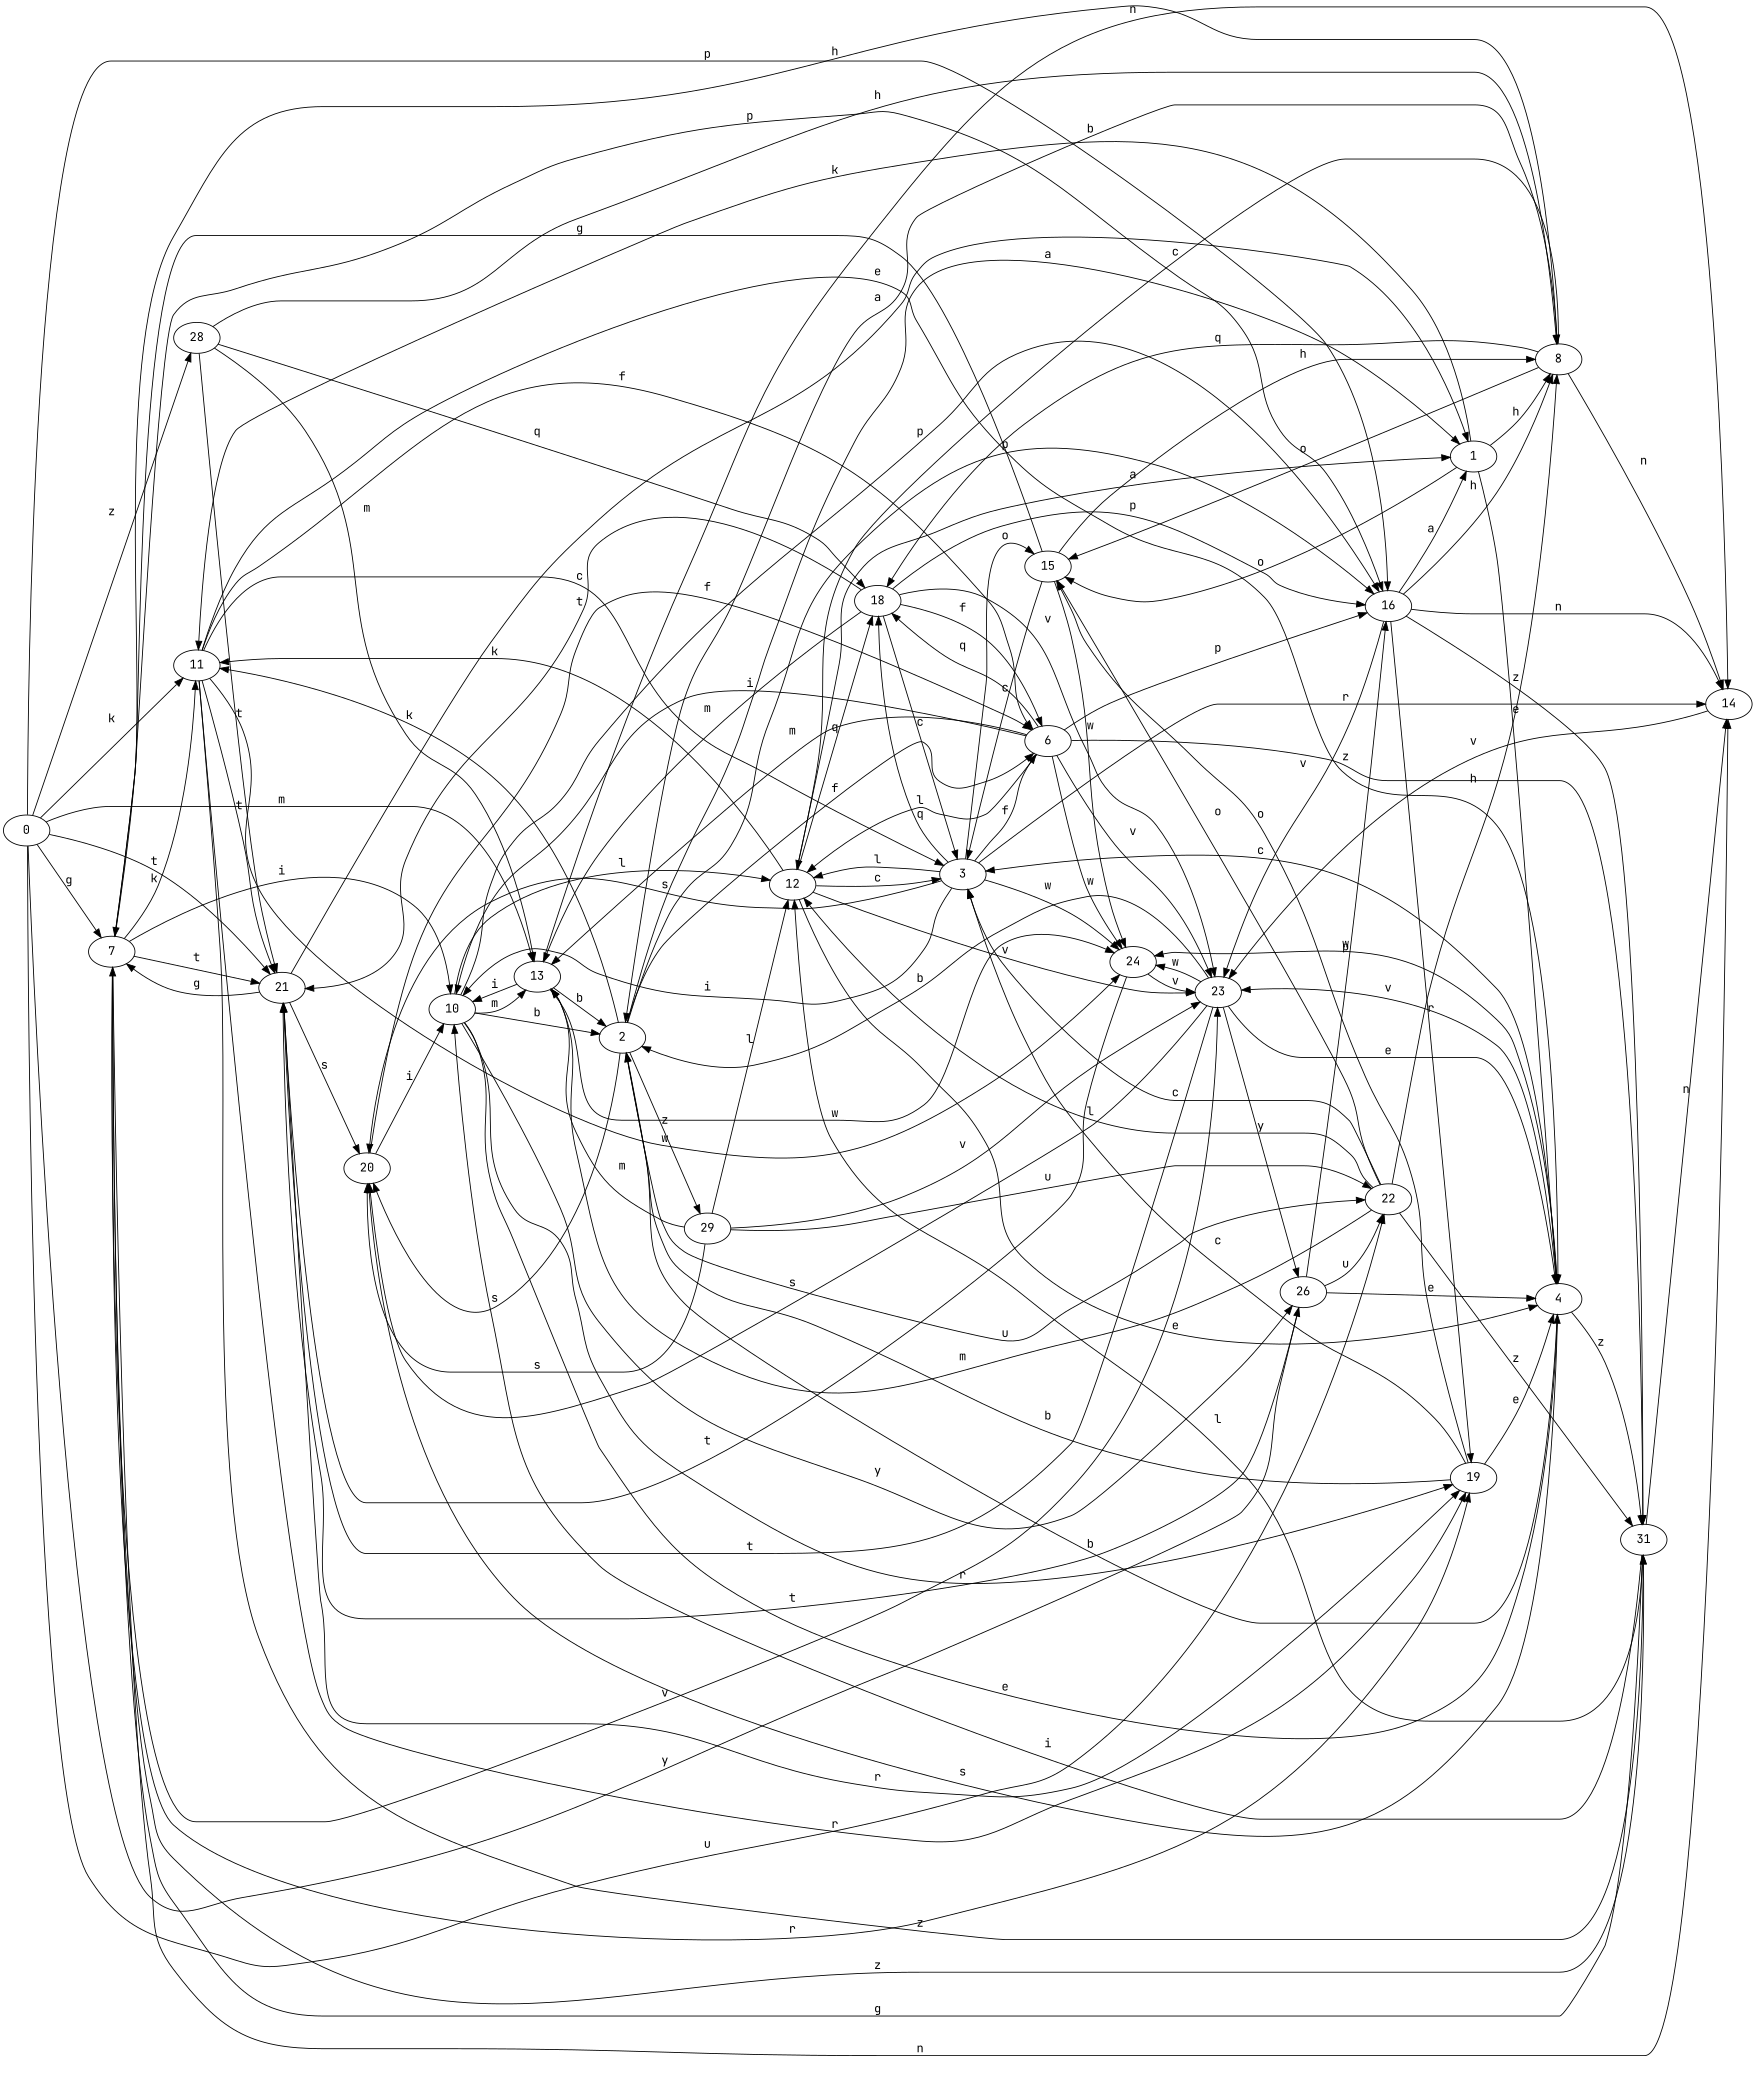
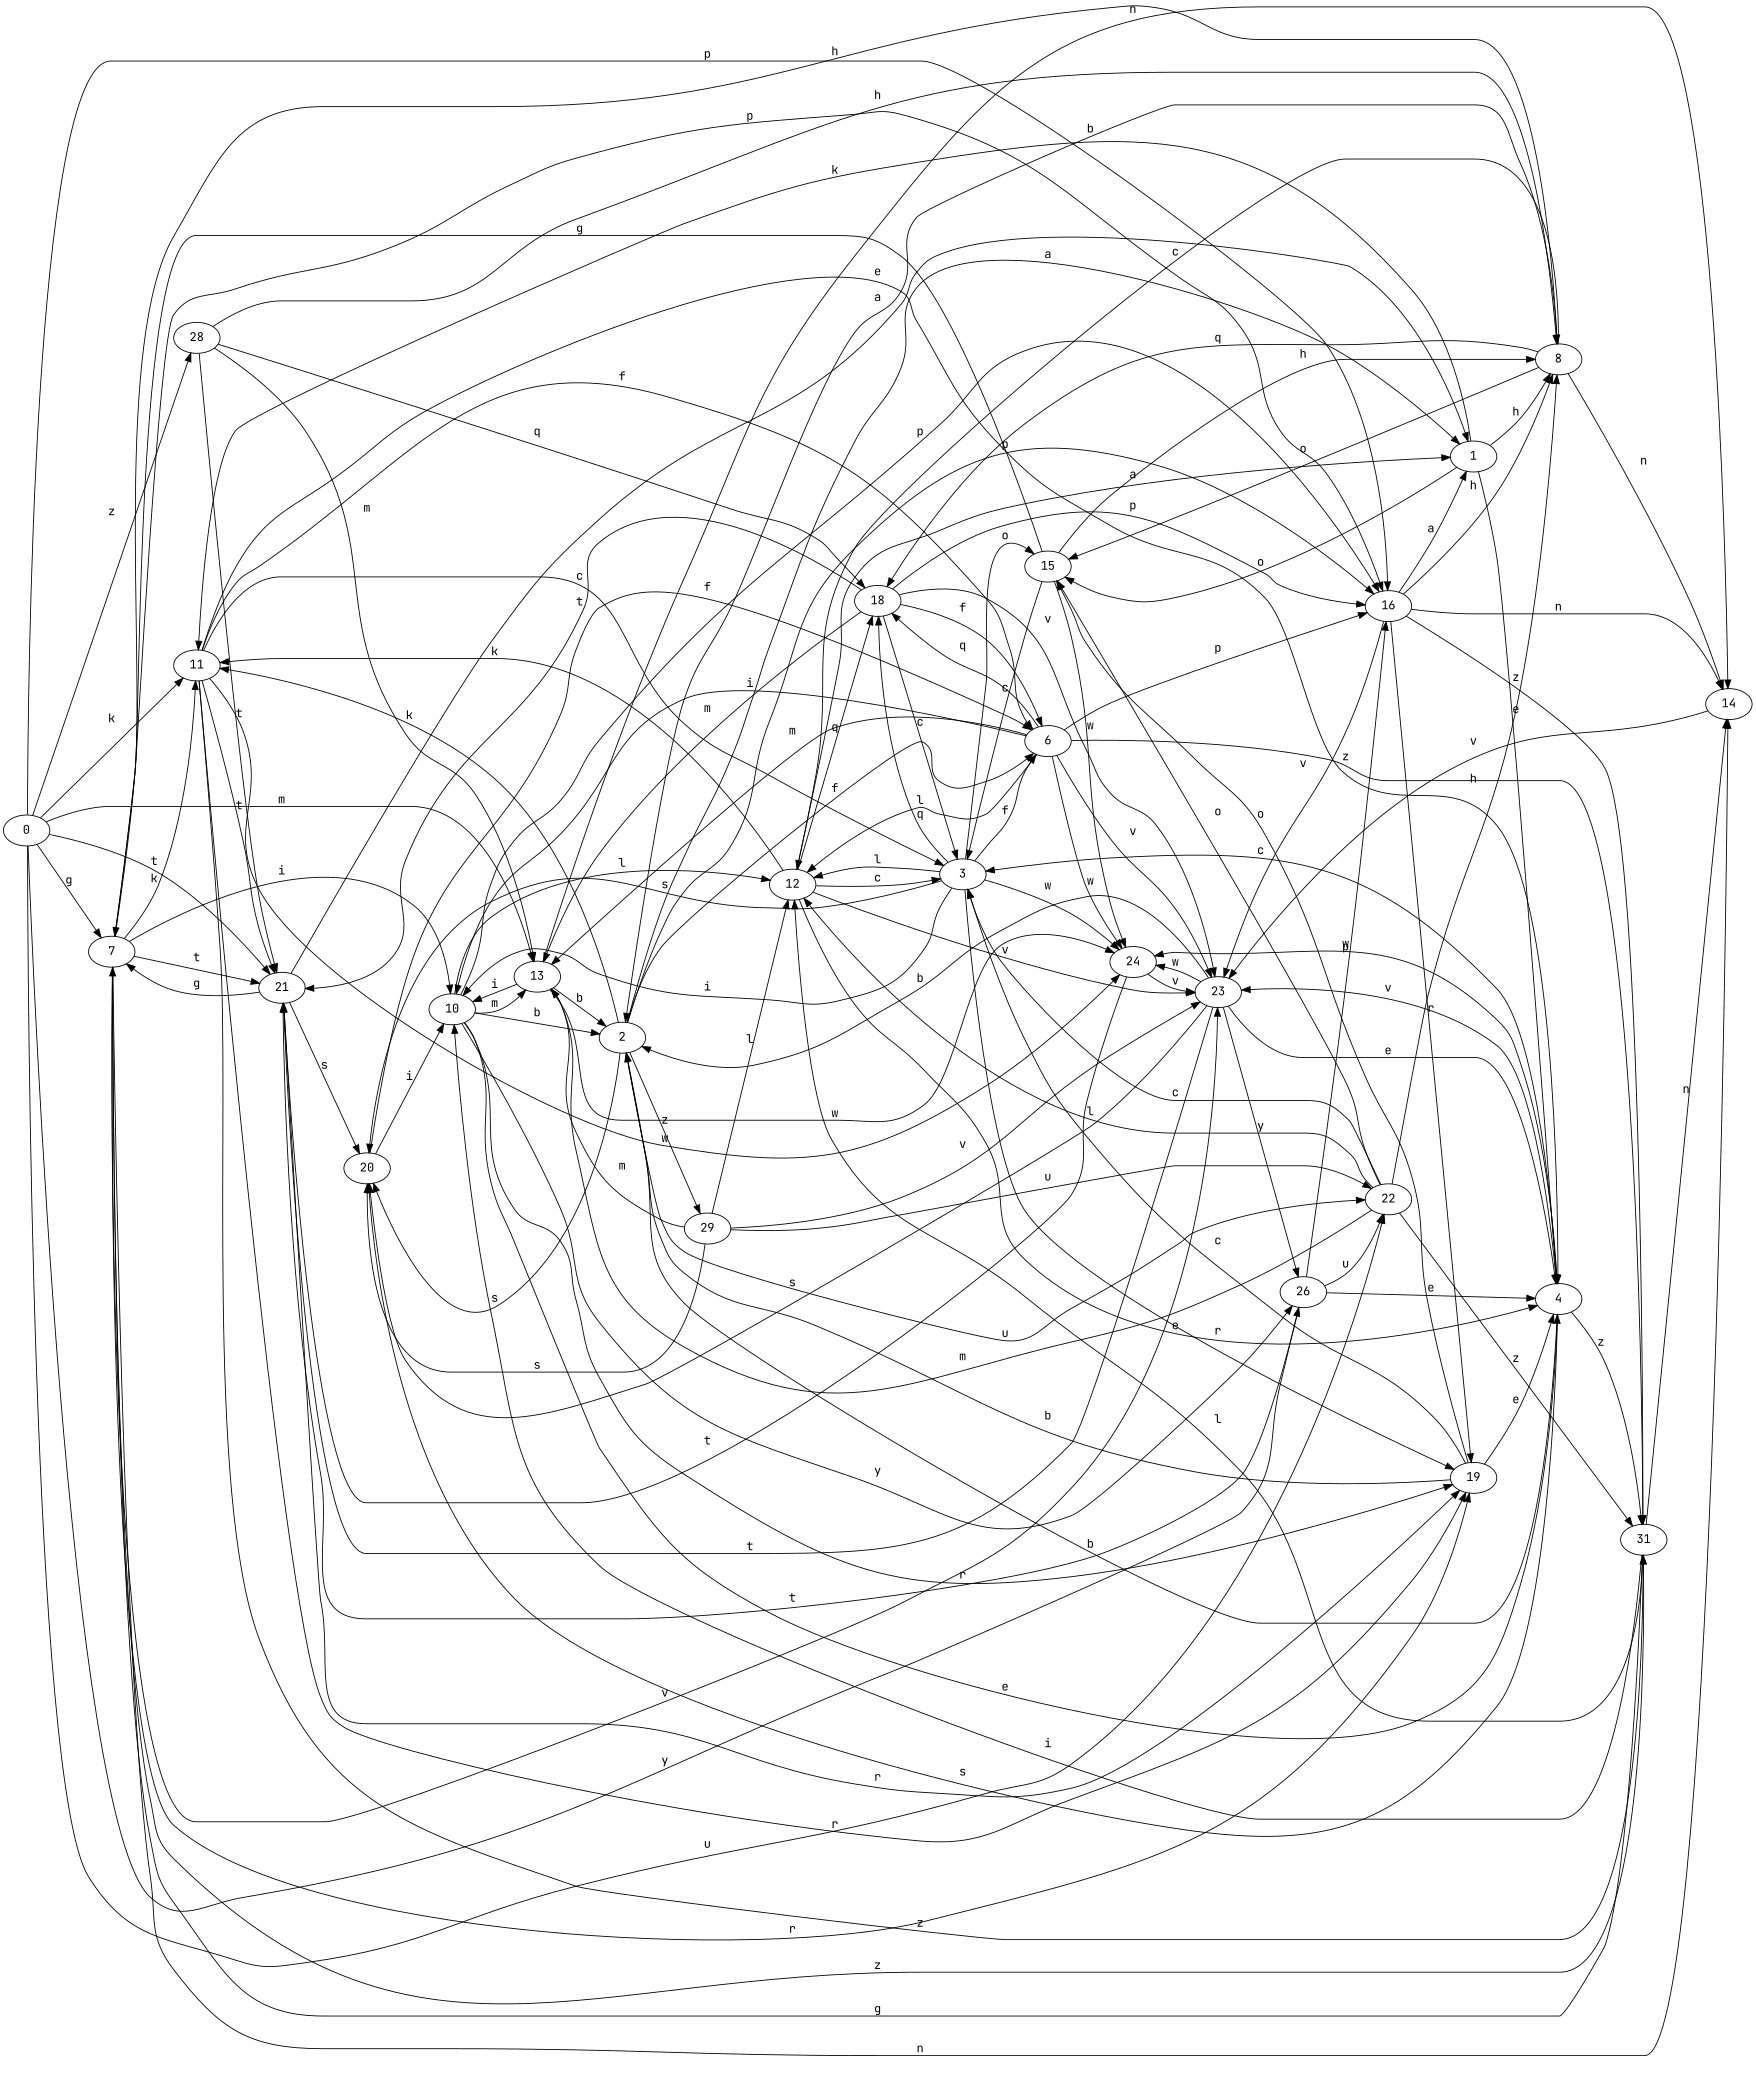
(1294, 704) -> (1086, 1267)
